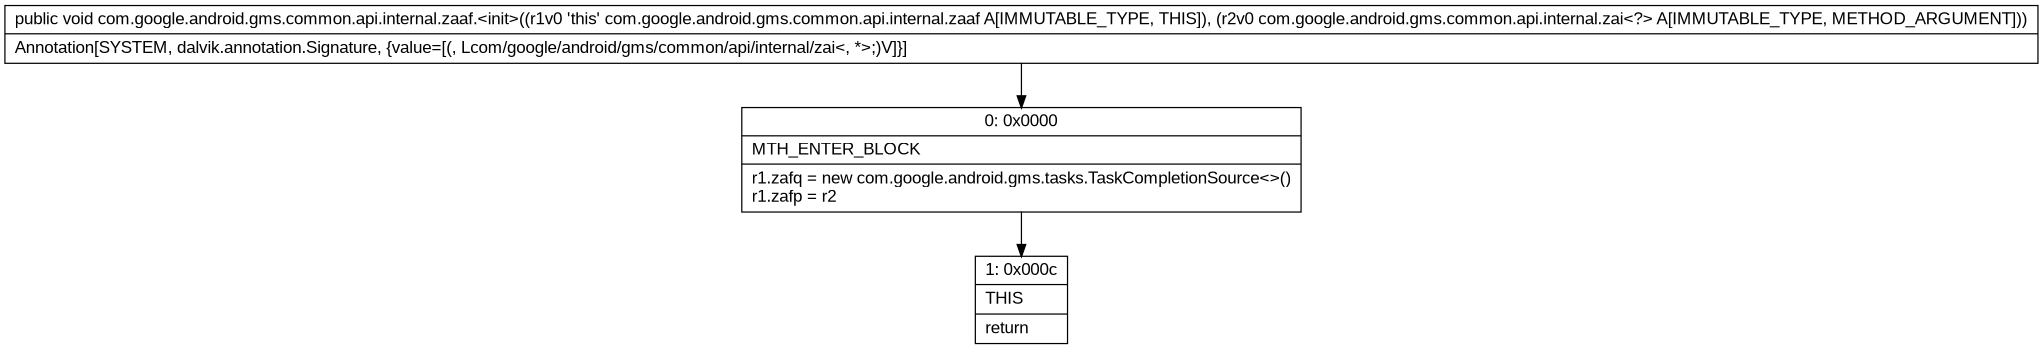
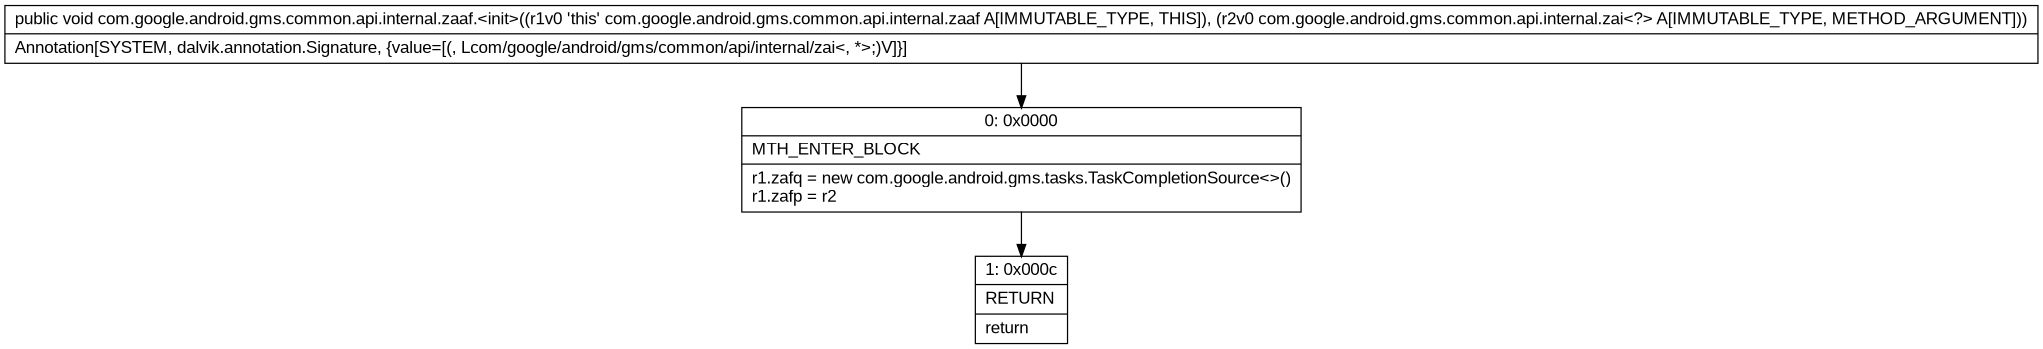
(1004, 299) -> (1020, 299)
